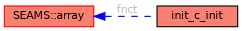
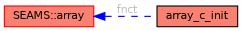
(197, 16) -> (197, 16)
